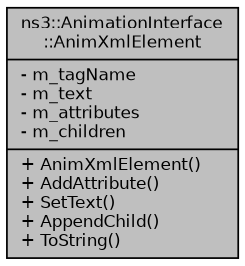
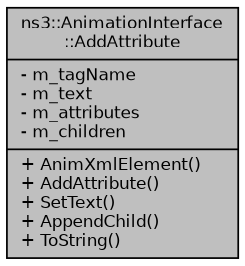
(123, 42) -> (123, 42)
